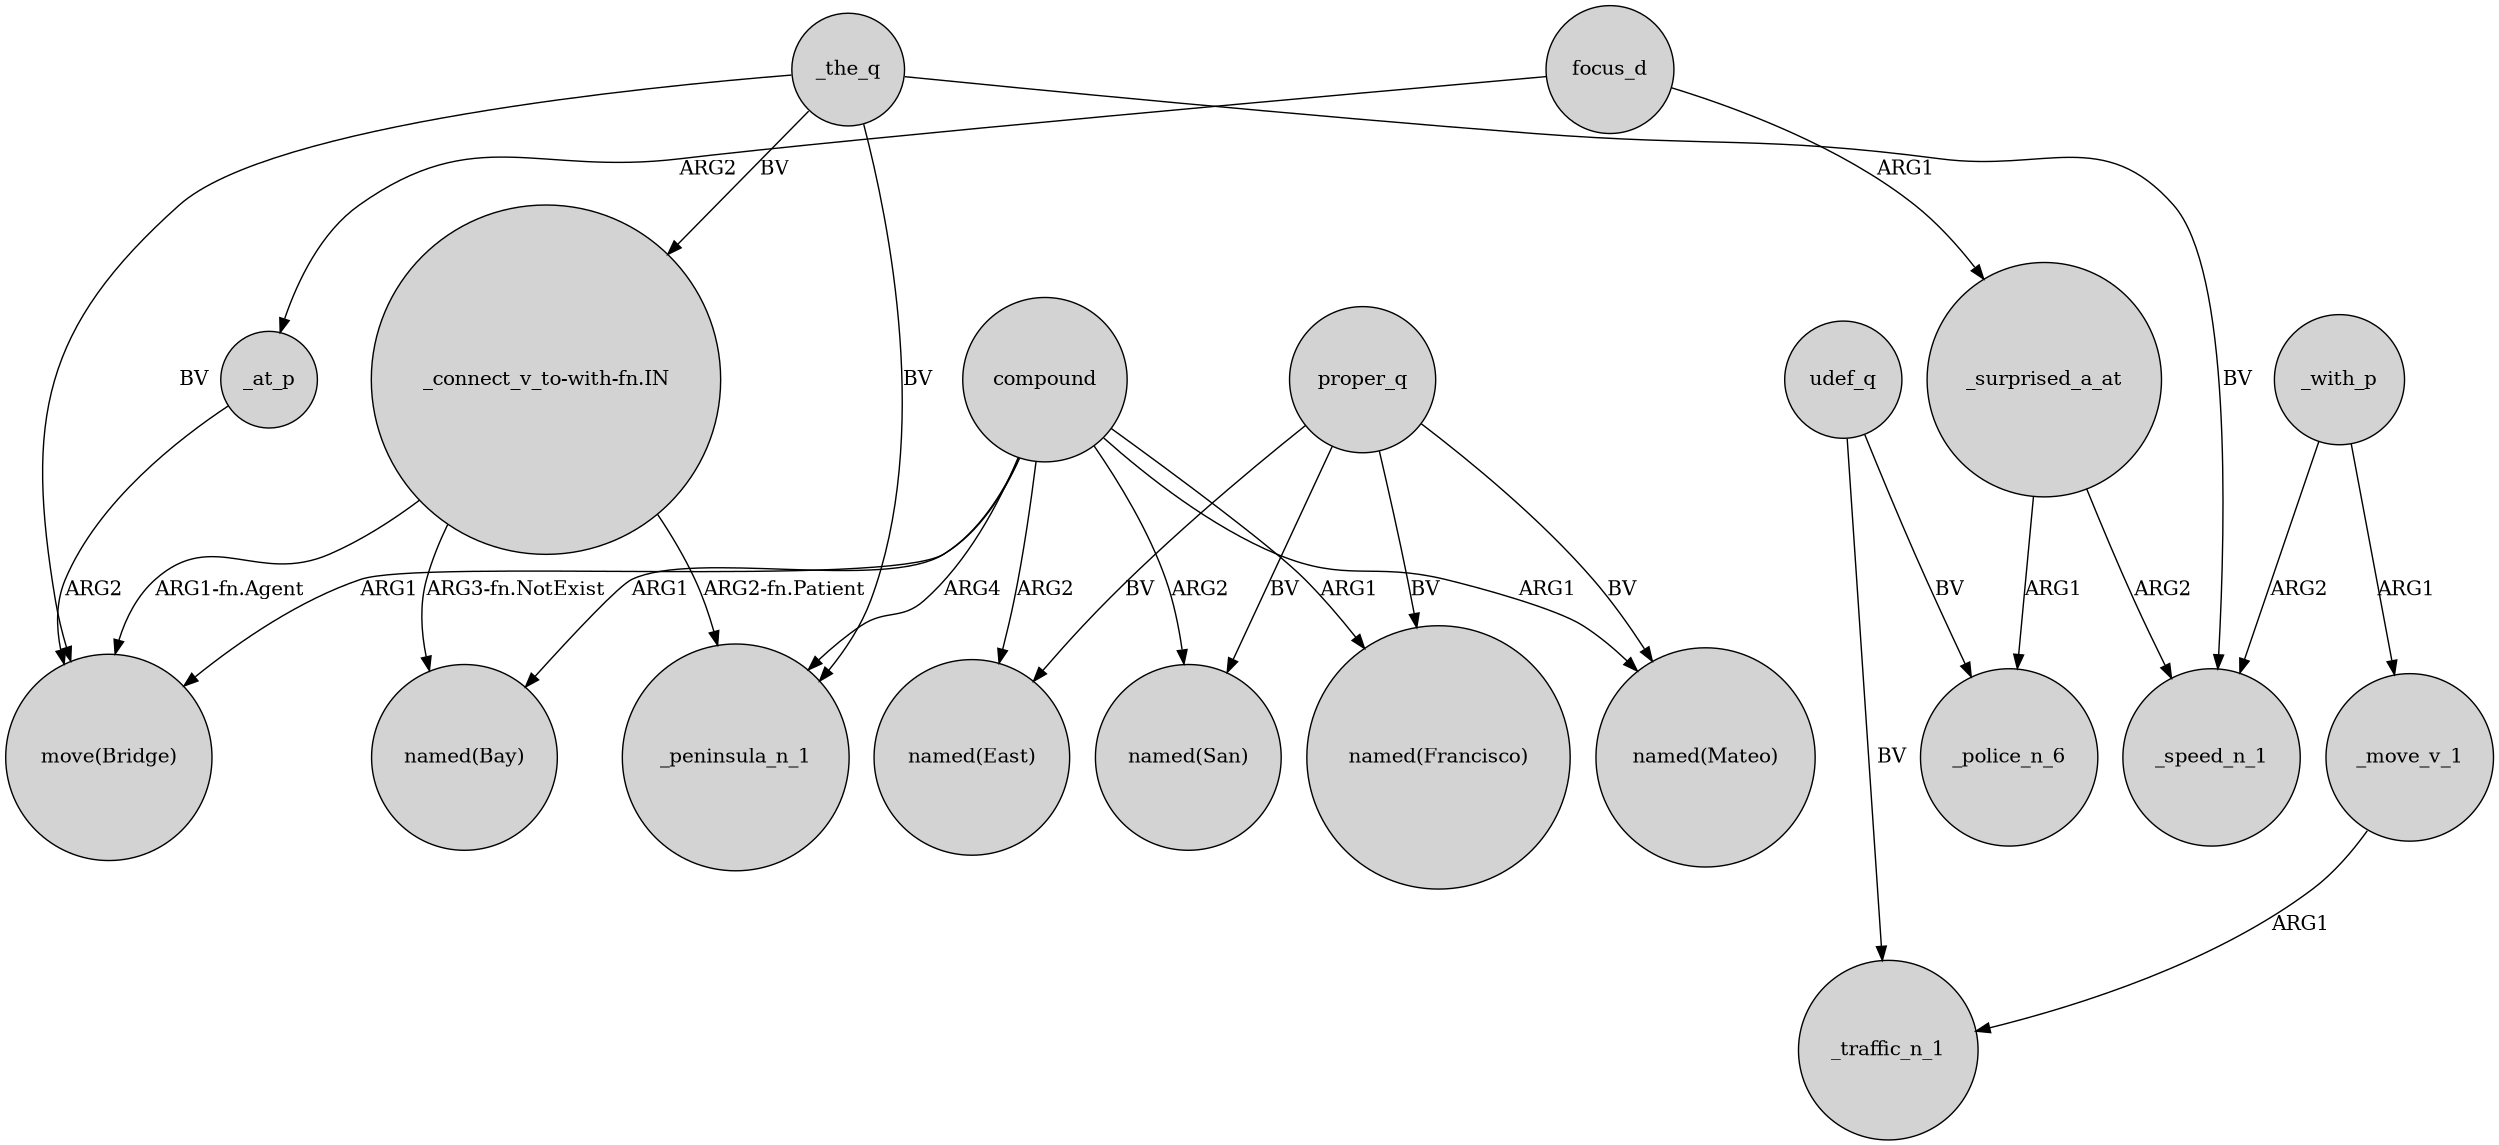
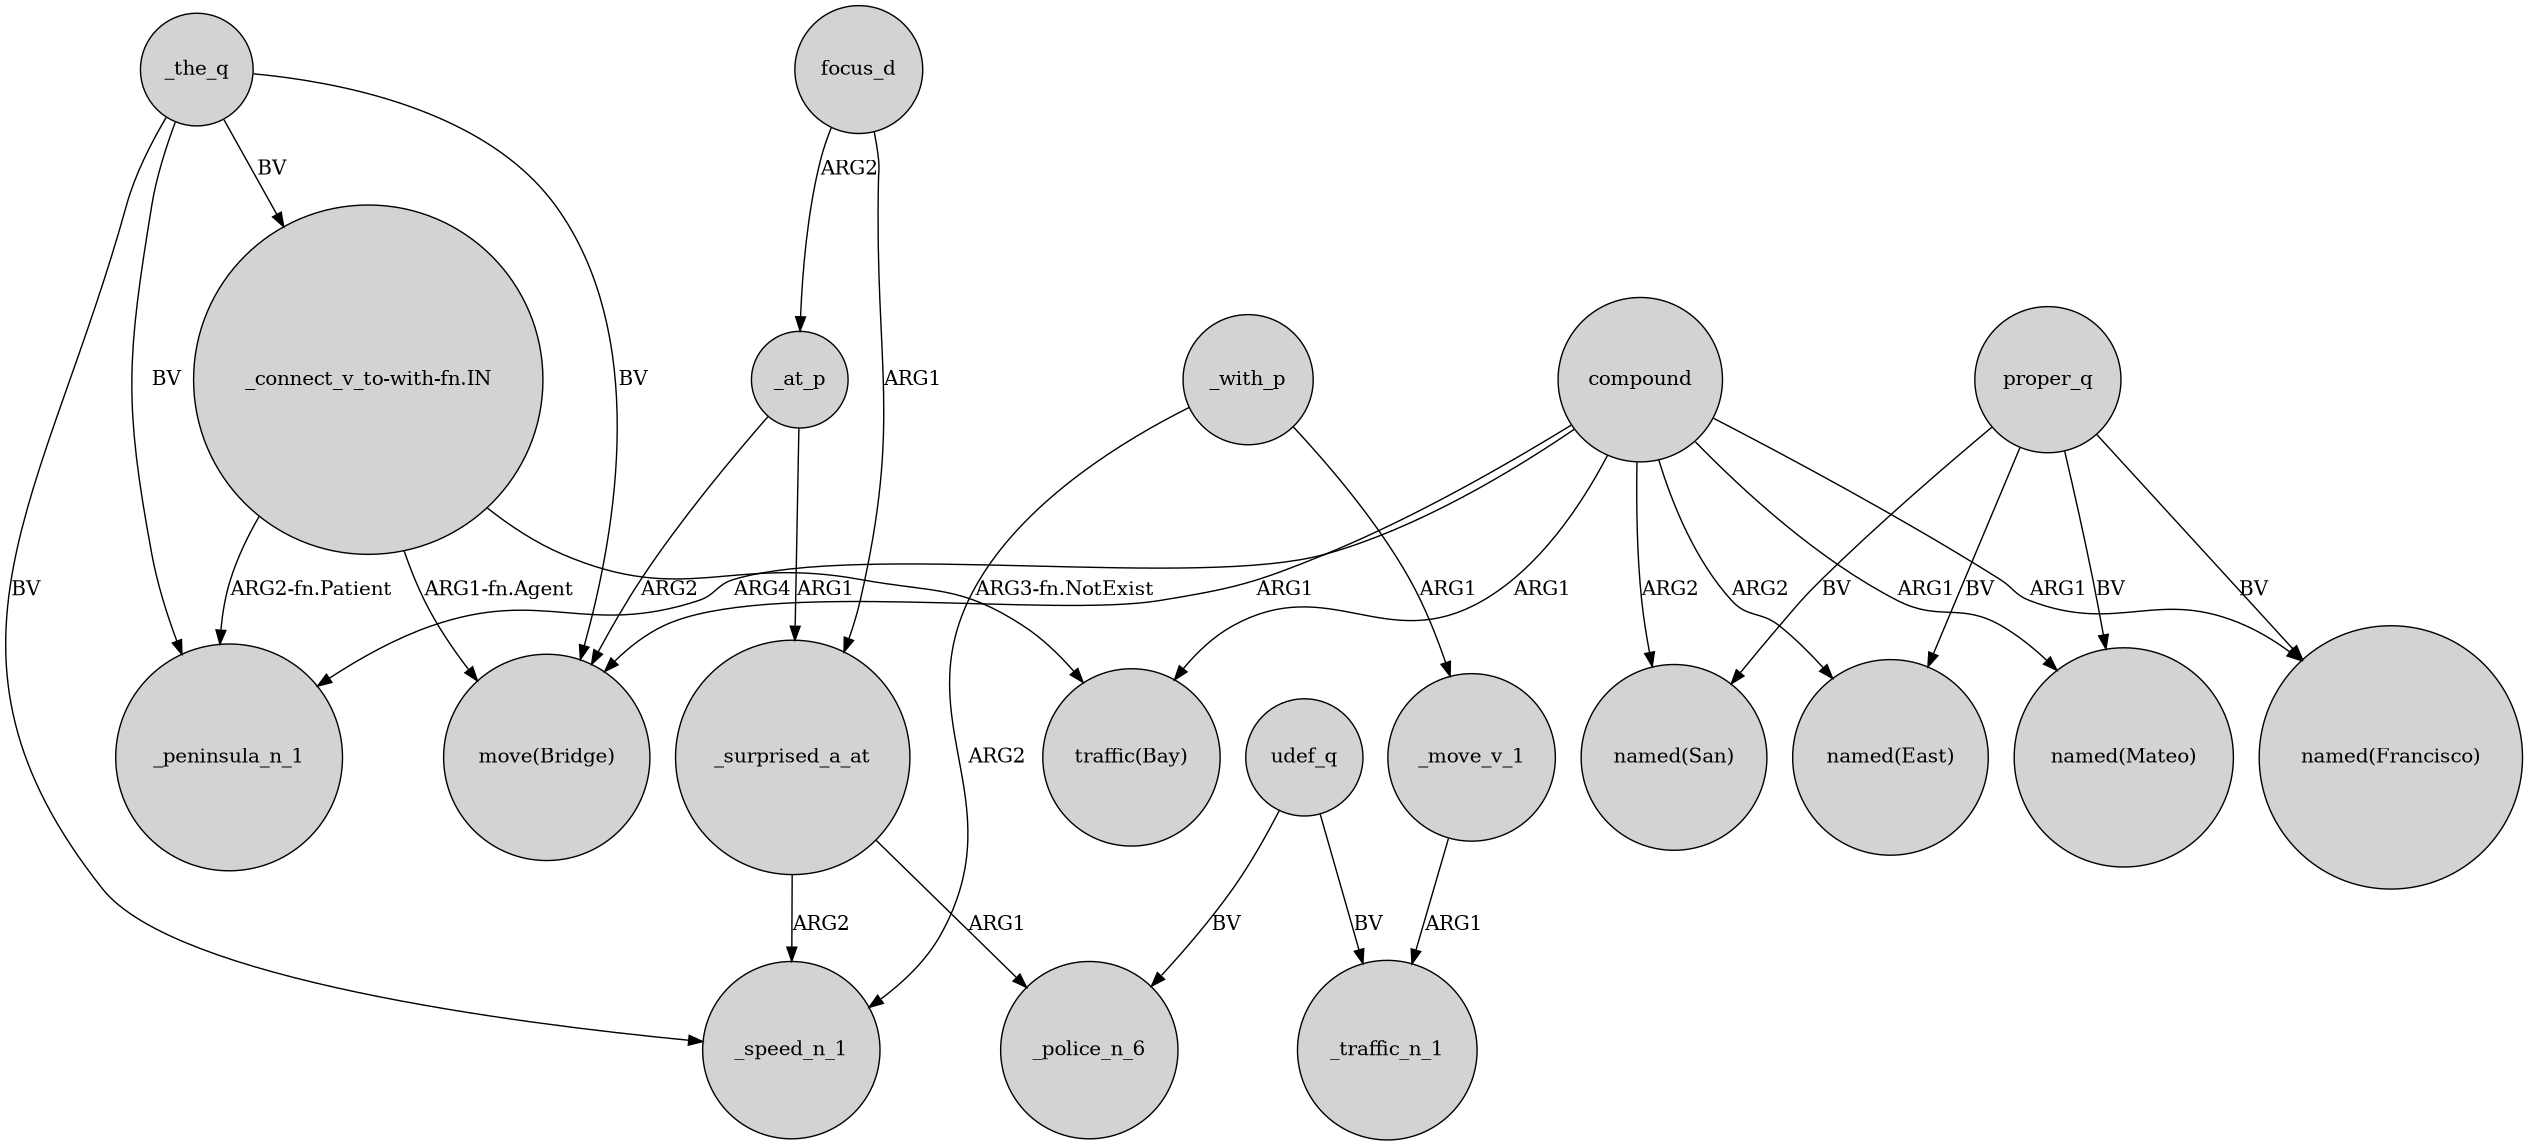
none -> (797, 527)
(464, 757) -> (1131, 757)
